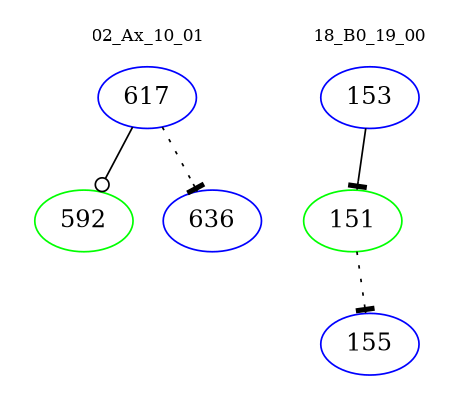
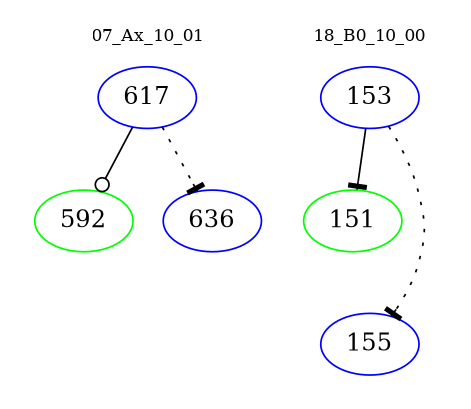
(148, 37) -> (148, 37)
(370, 37) -> (370, 37)
(361, 278) -> (423, 217)
